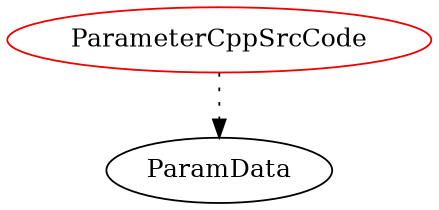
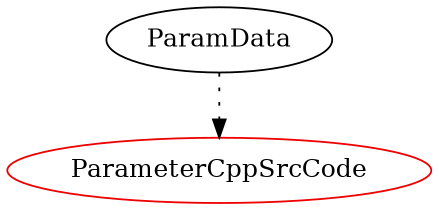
(219, 96) -> (219, 96)
